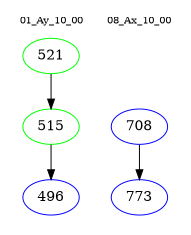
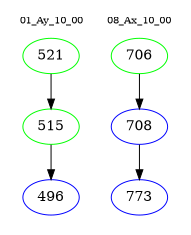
none -> (139, 56)
